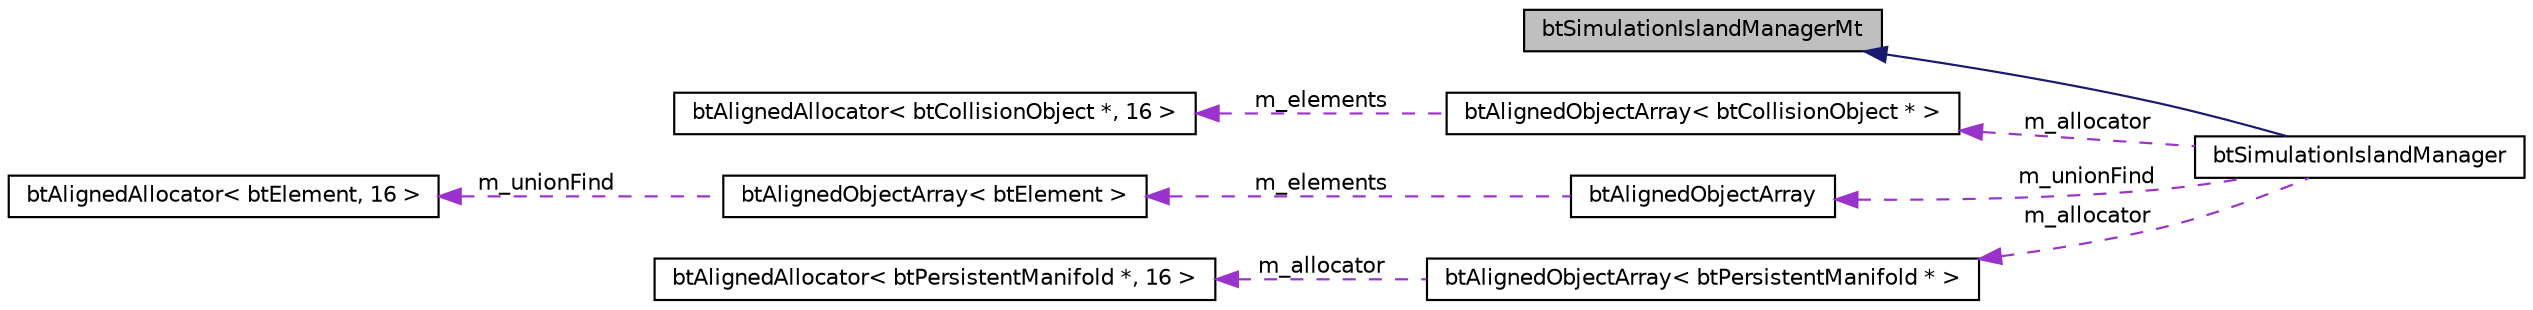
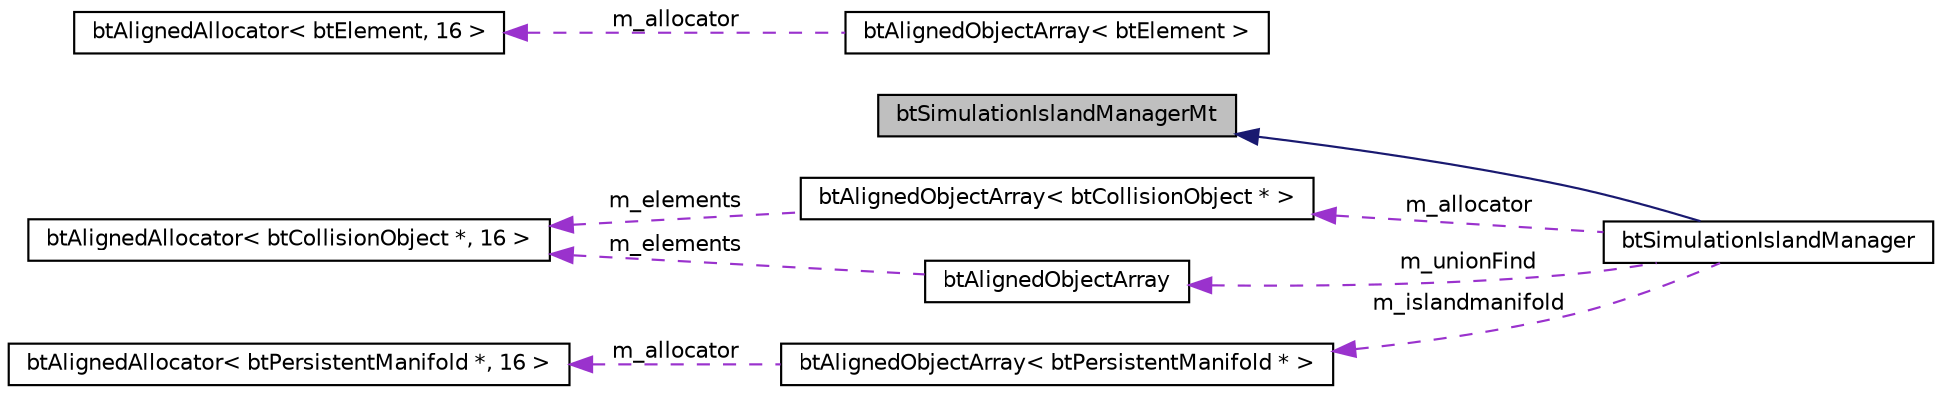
(547, 184) -> (675, 21)
(1370, 196) -> (749, 265)
(2087, 217) -> (1468, 304)
